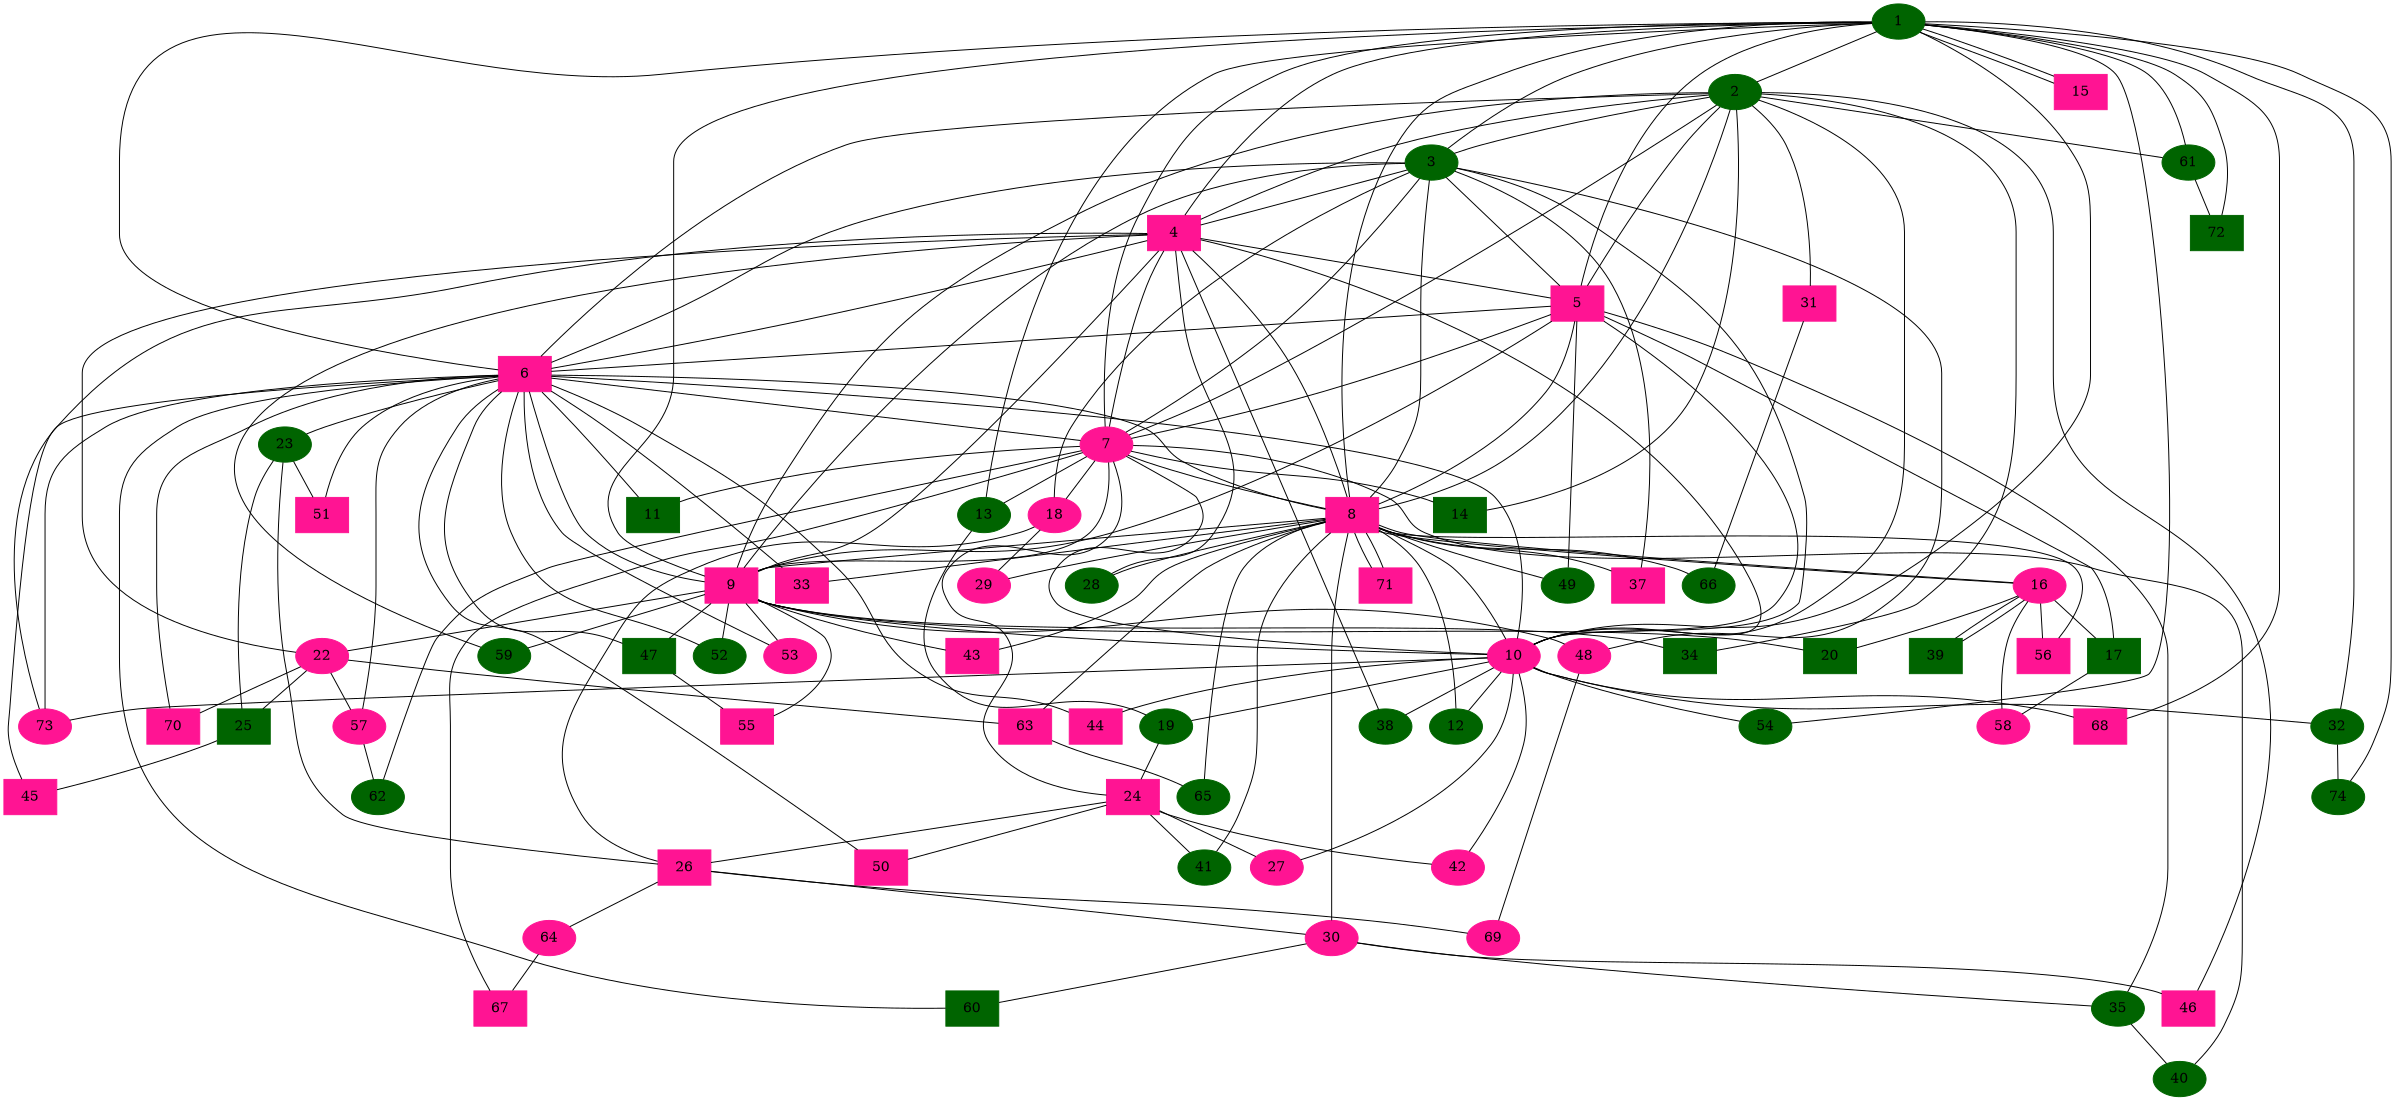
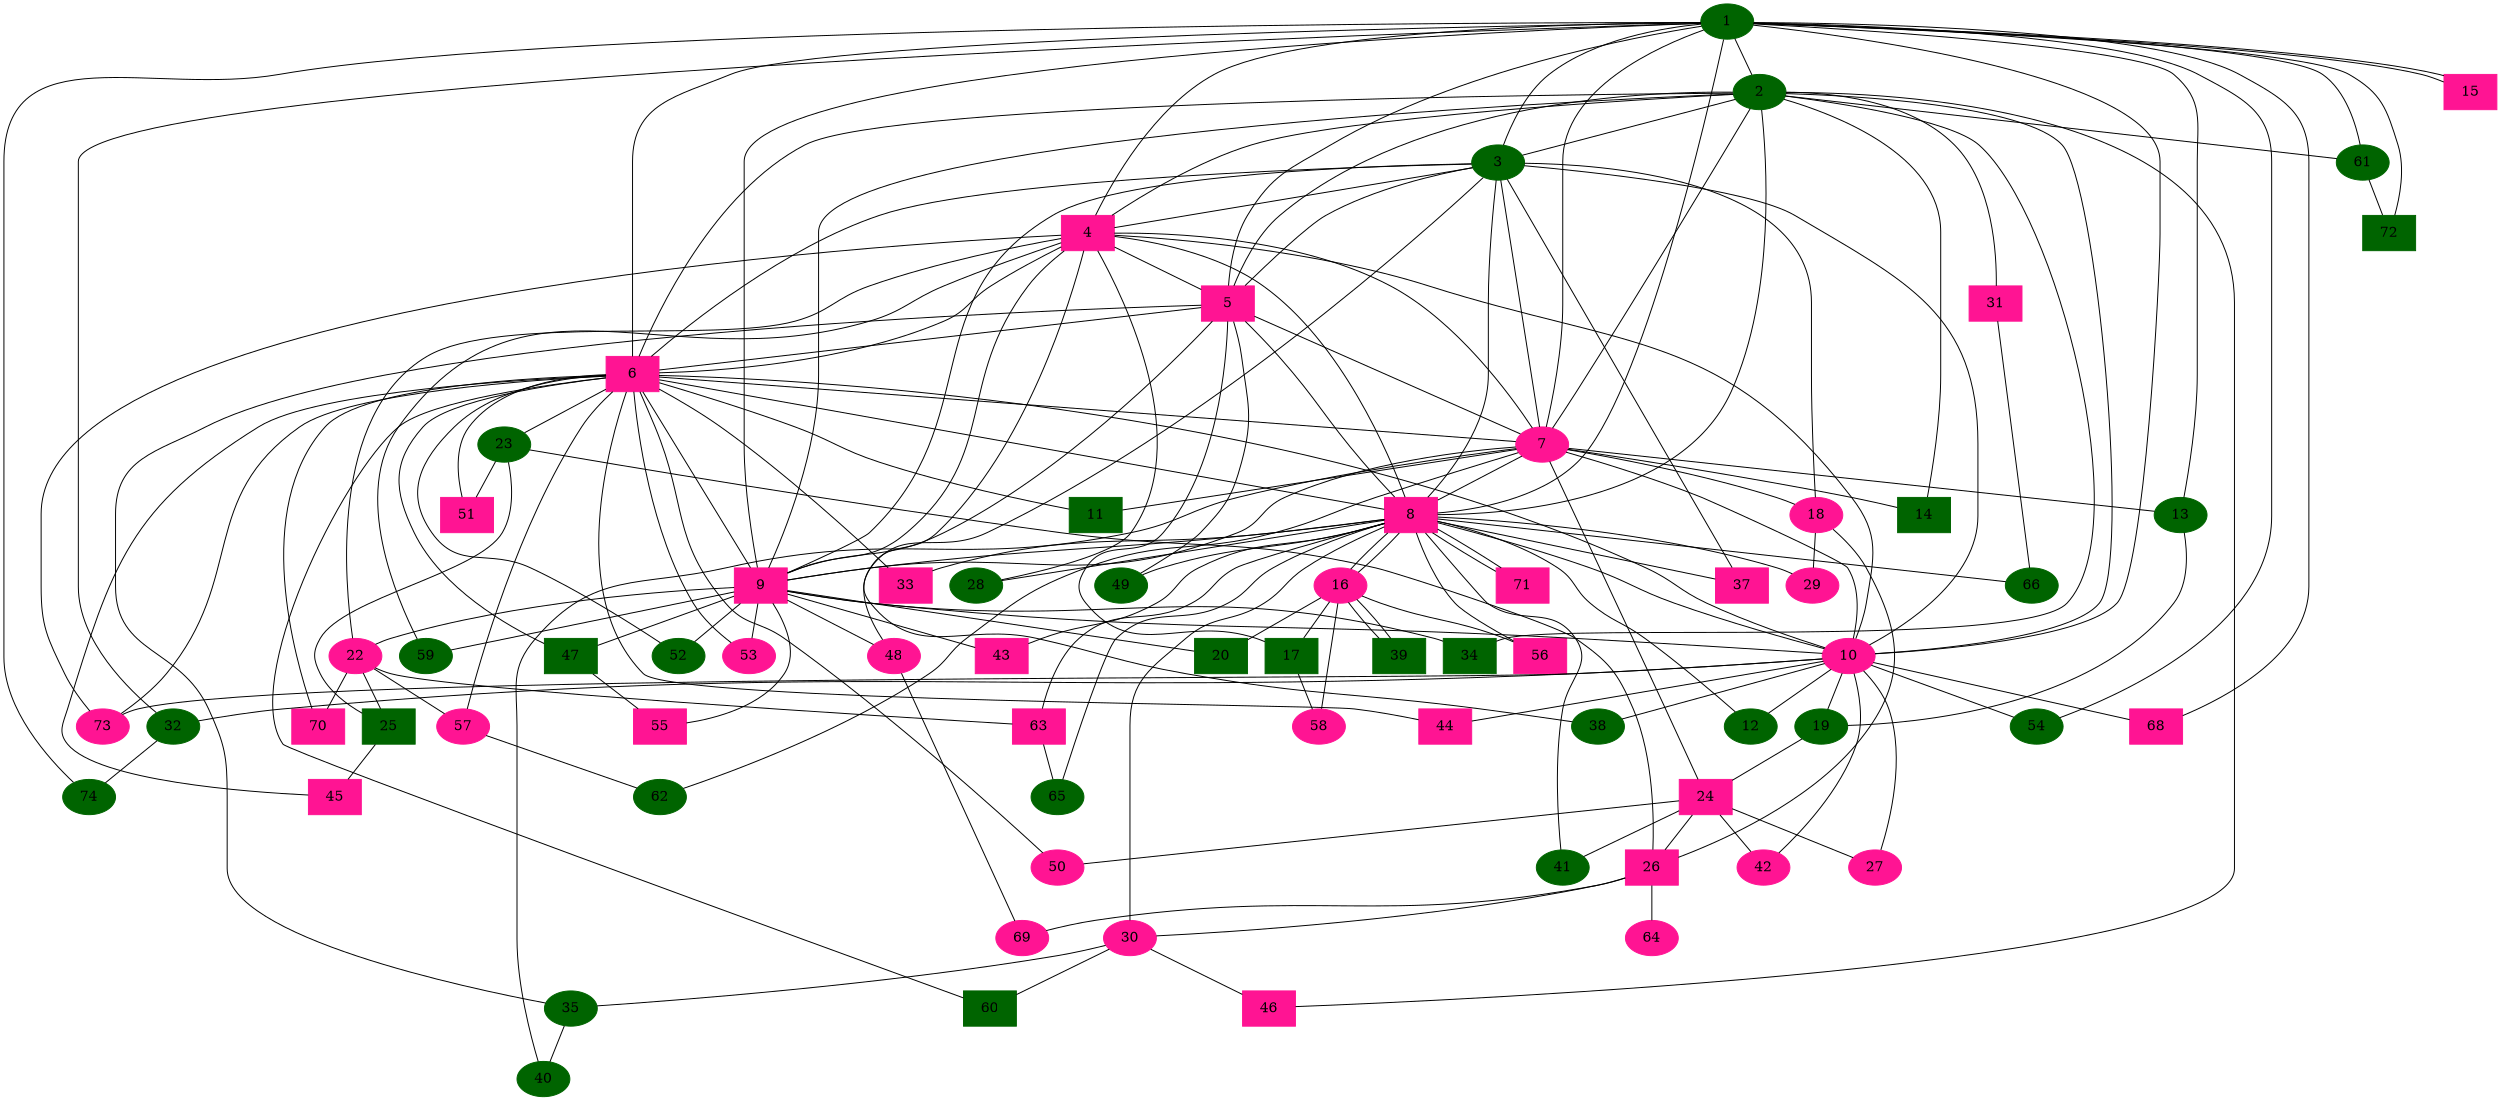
(1796, 549) -> none
(881, 868) -> (1058, 868)
(500, 1009) -> none
